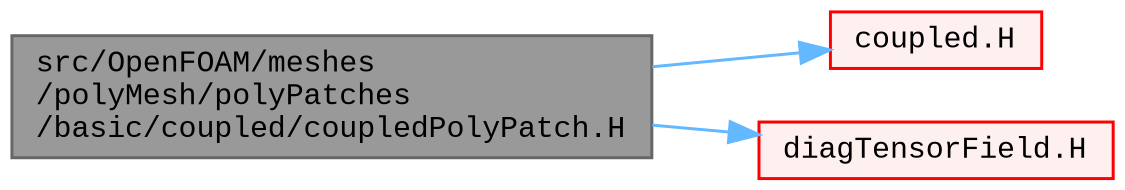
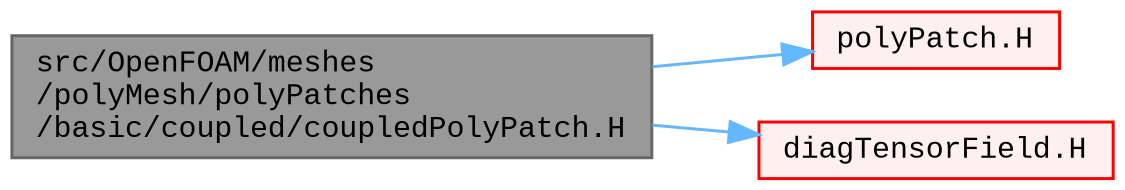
(936, 40) -> (936, 40)
